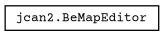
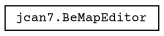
(82, 18) -> (82, 18)
